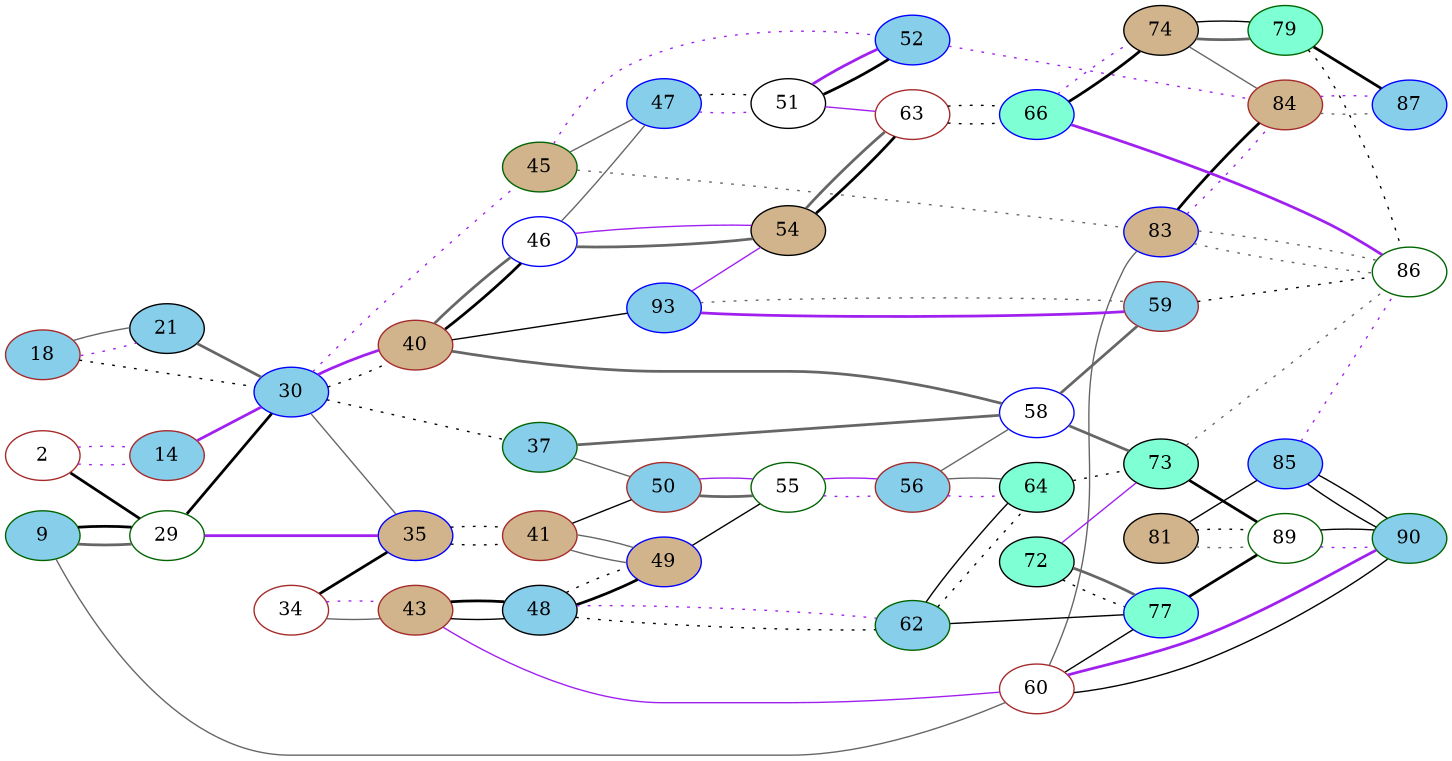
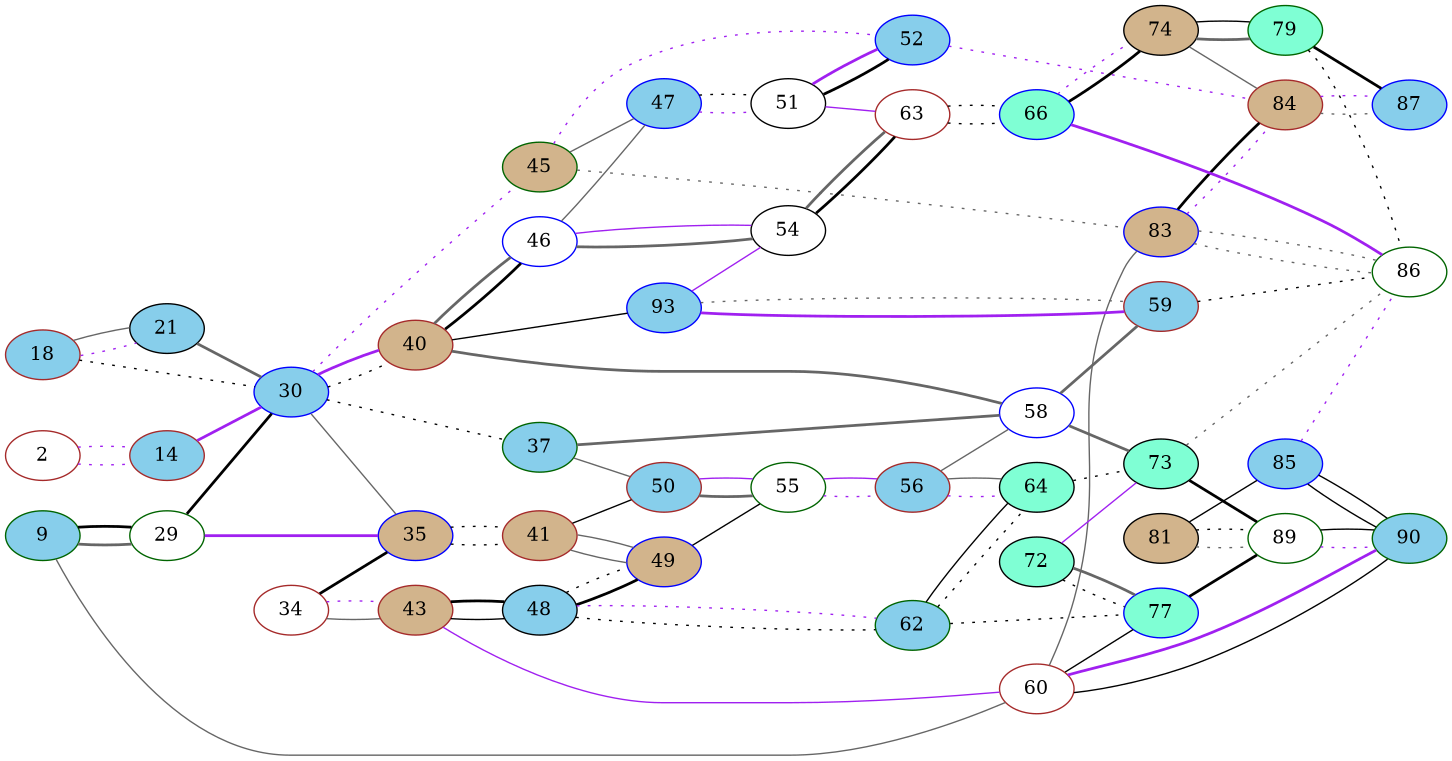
(788, 231) -> (788, 231)
(105, 496) -> none
(1037, 619) -> (1037, 619)
